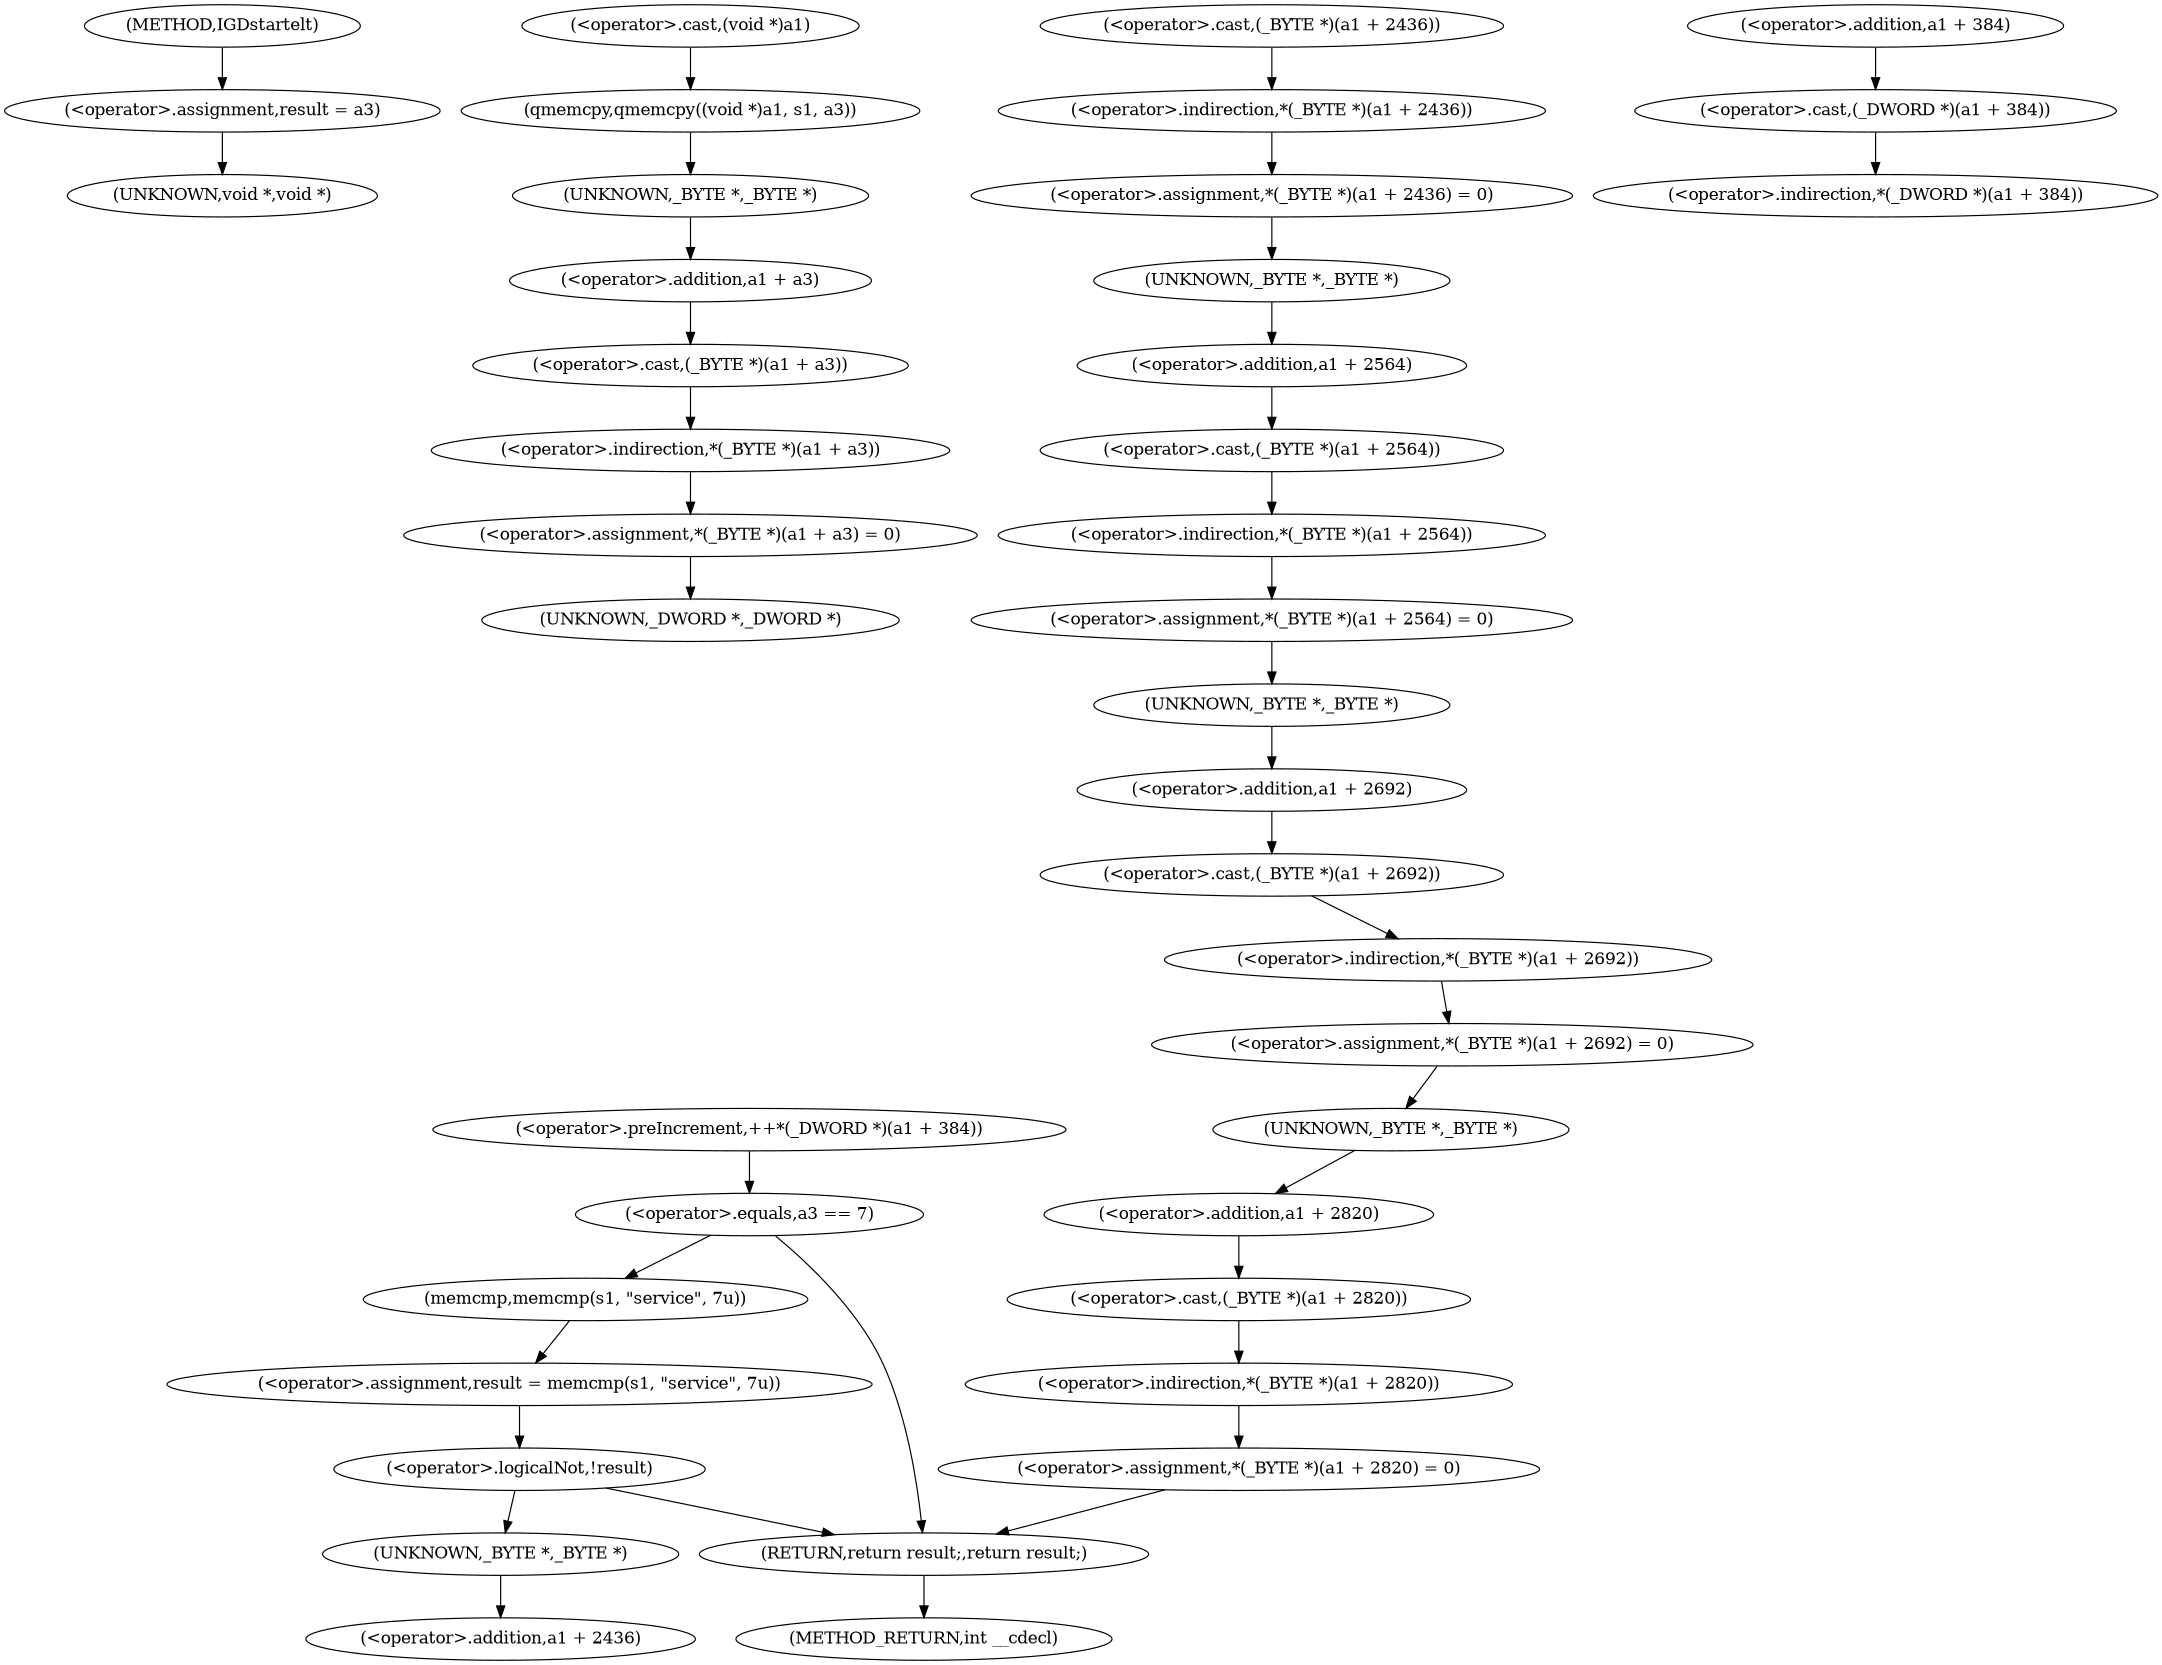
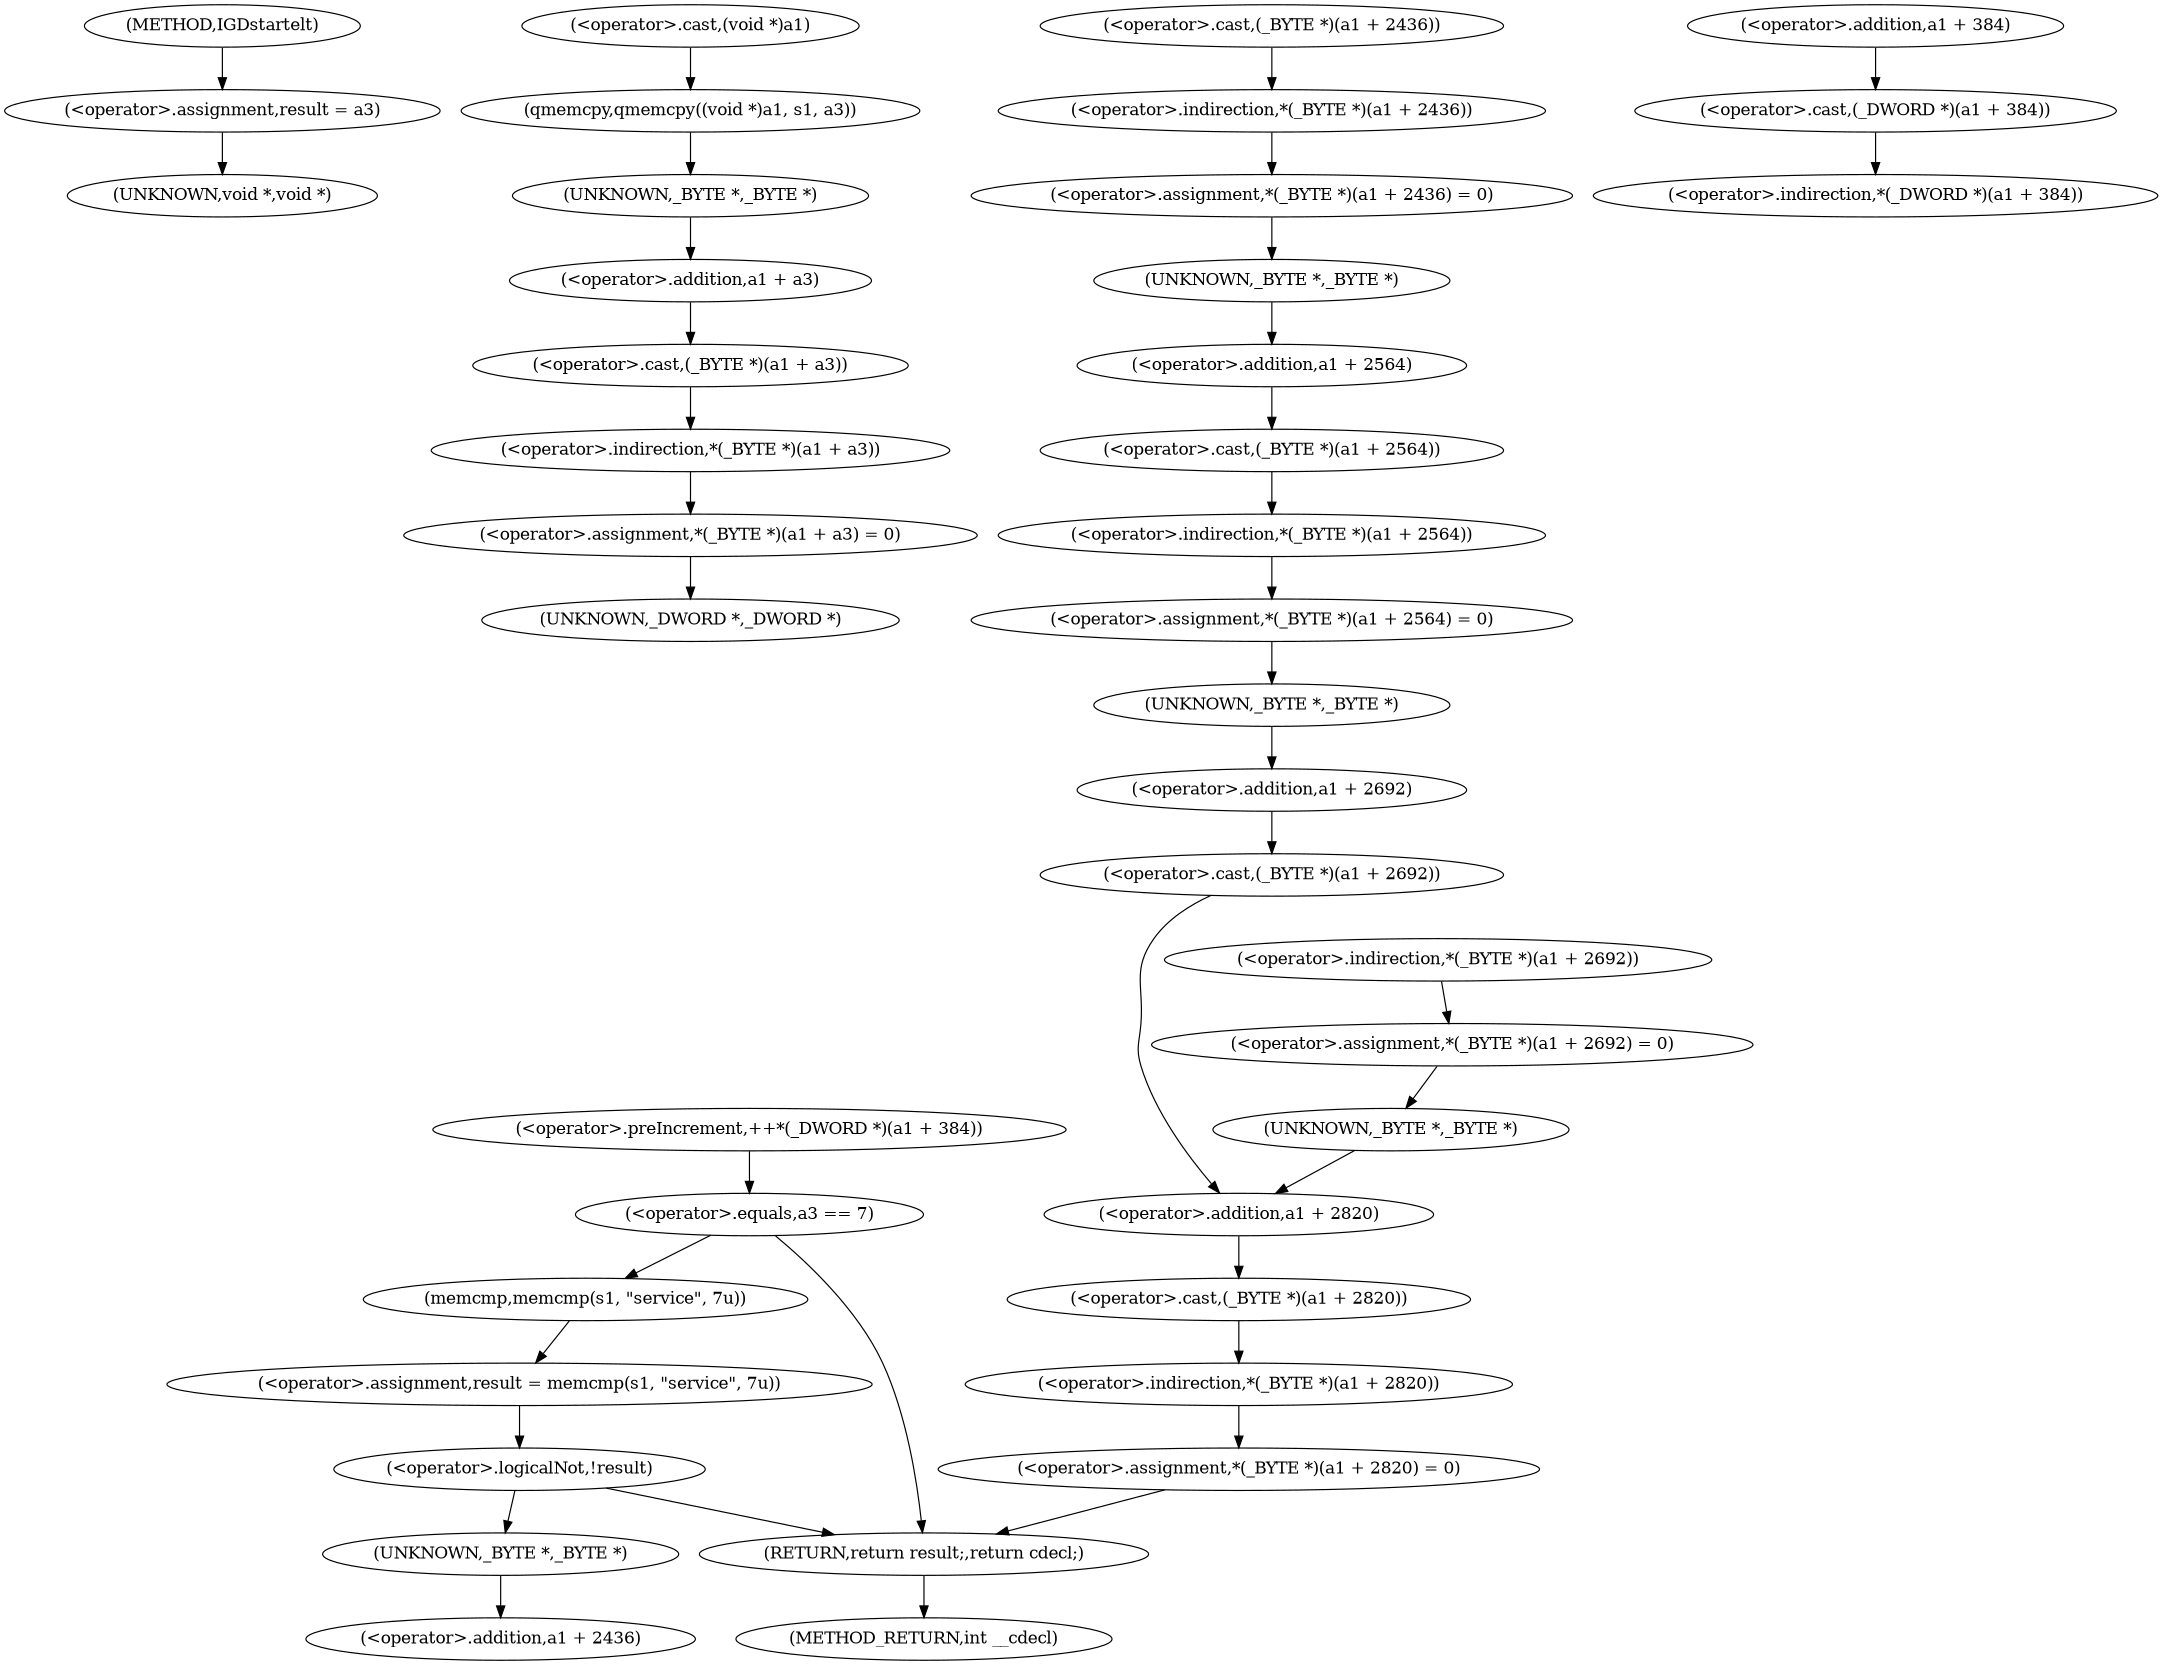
(1349, 915) -> (1140, 1034)
(924, 1554) -> (924, 1554)
